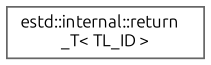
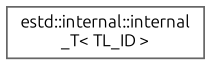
(105, 33) -> (105, 33)
